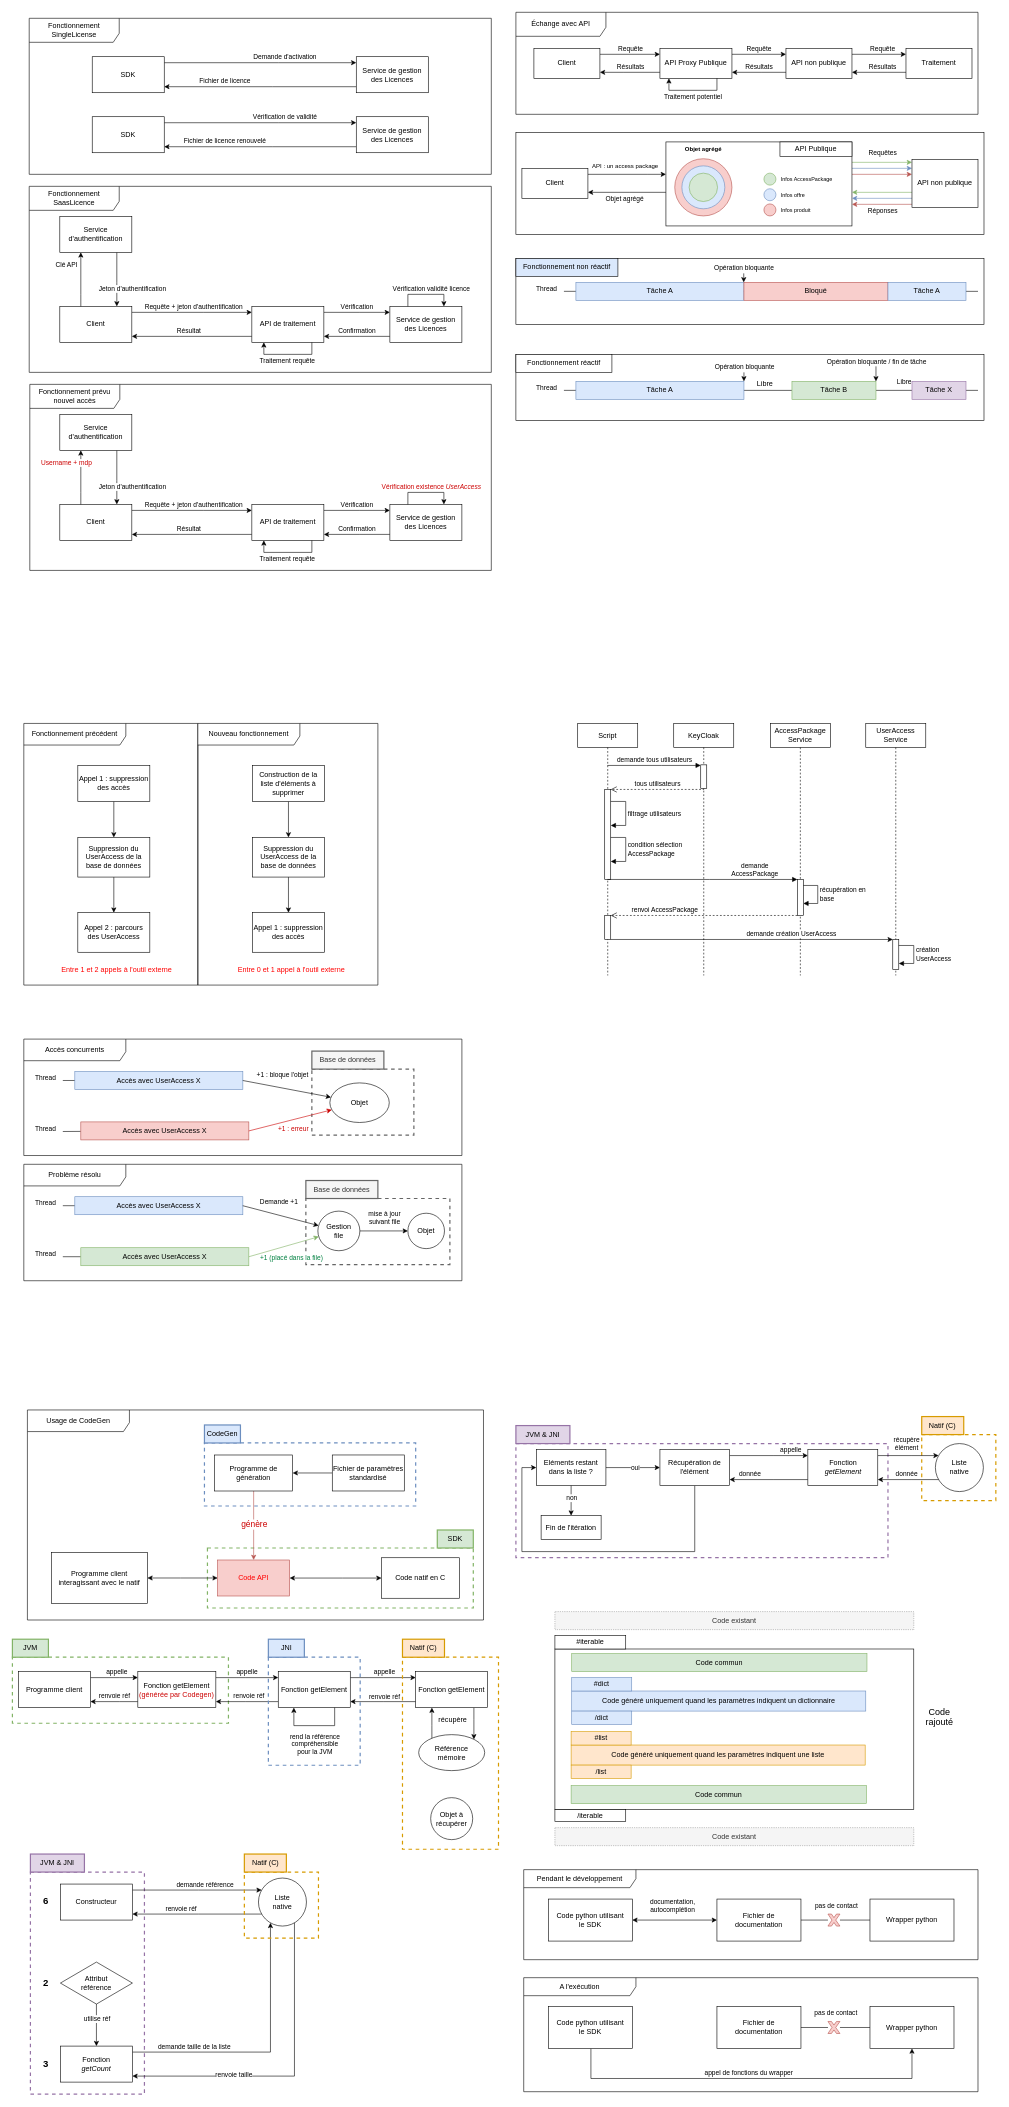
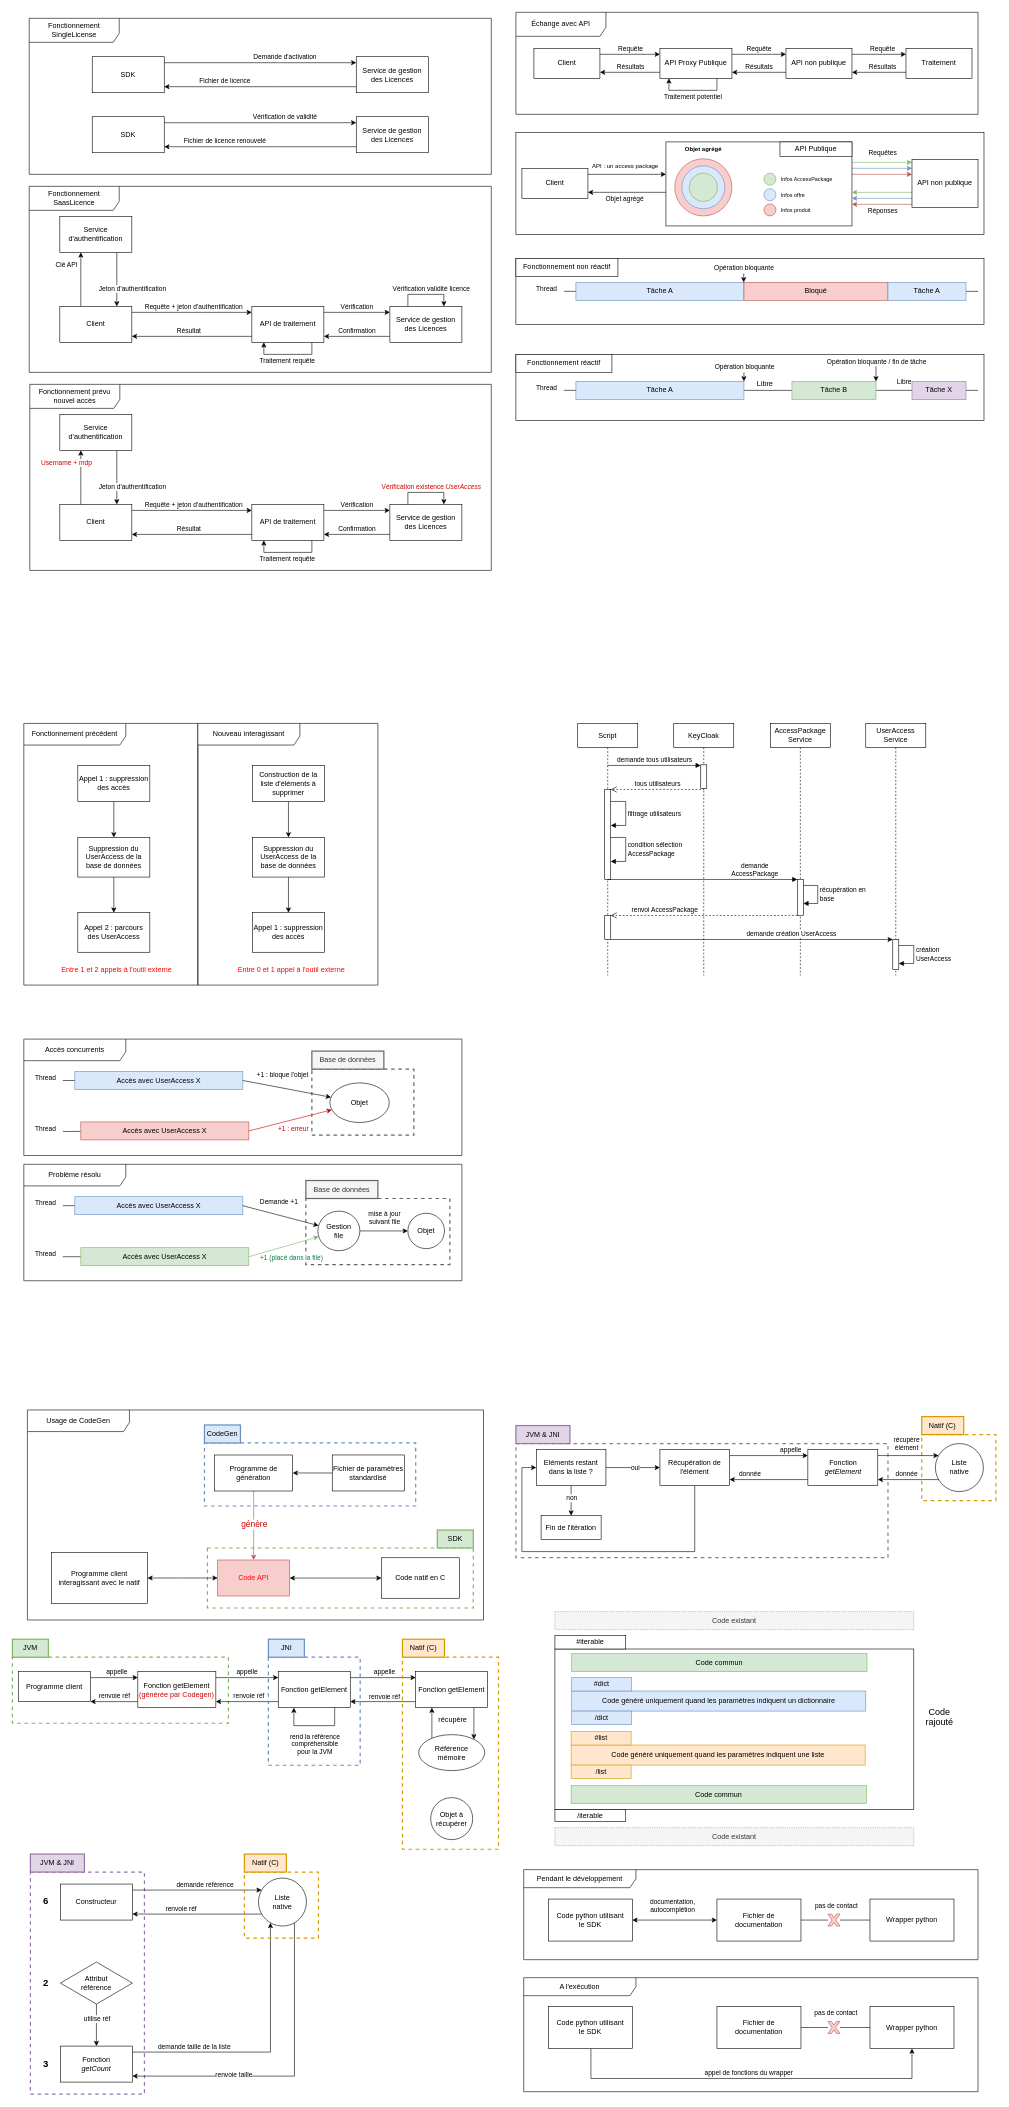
(567, 267) -> (567, 267)
(249, 734) -> (249, 734)
(54, 1689) -> (54, 1686)
